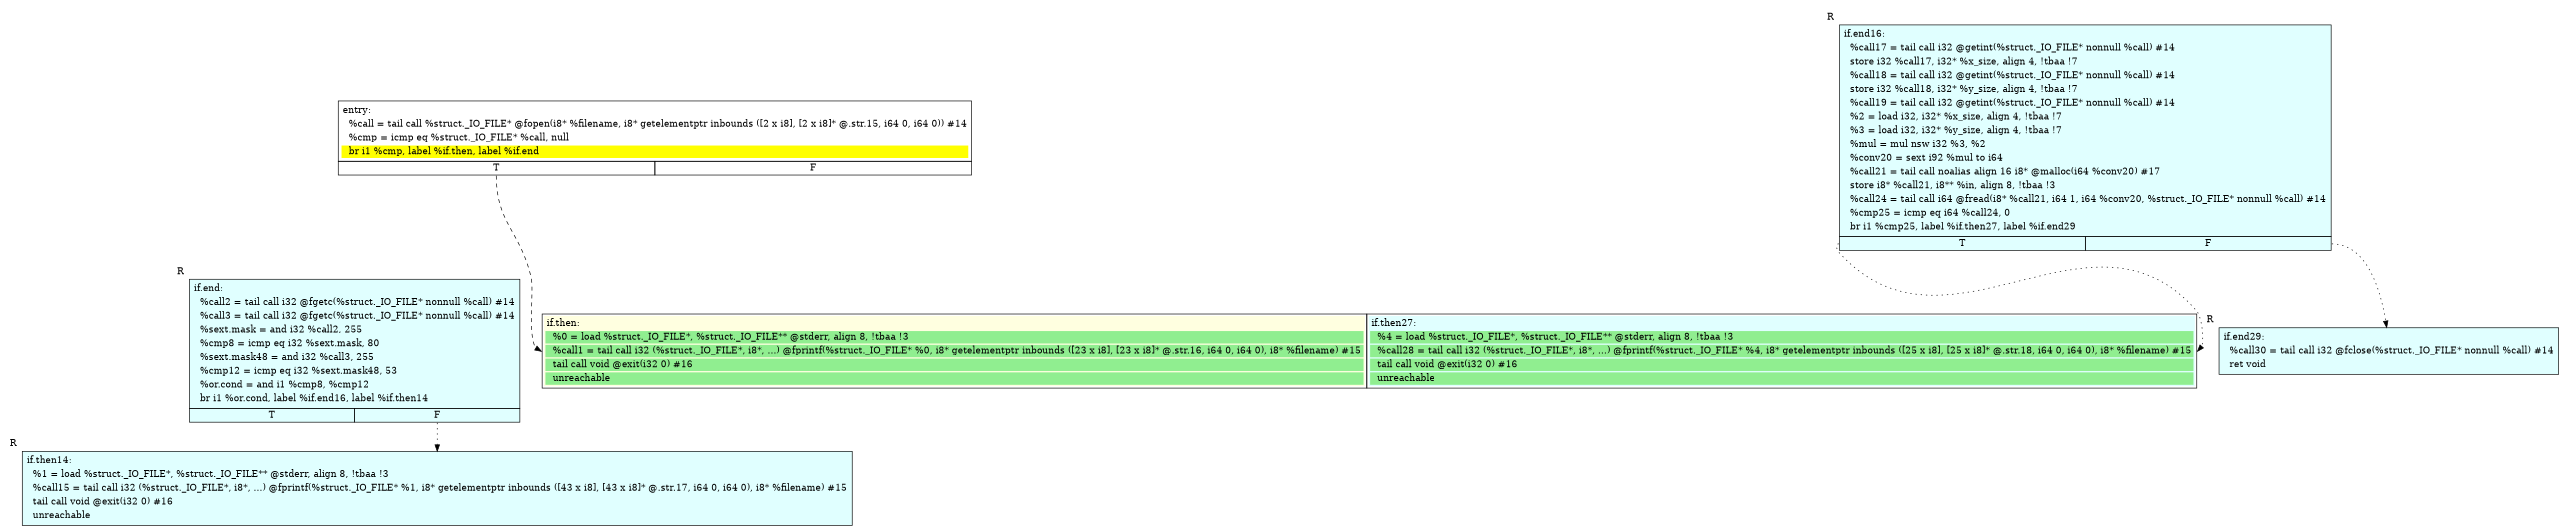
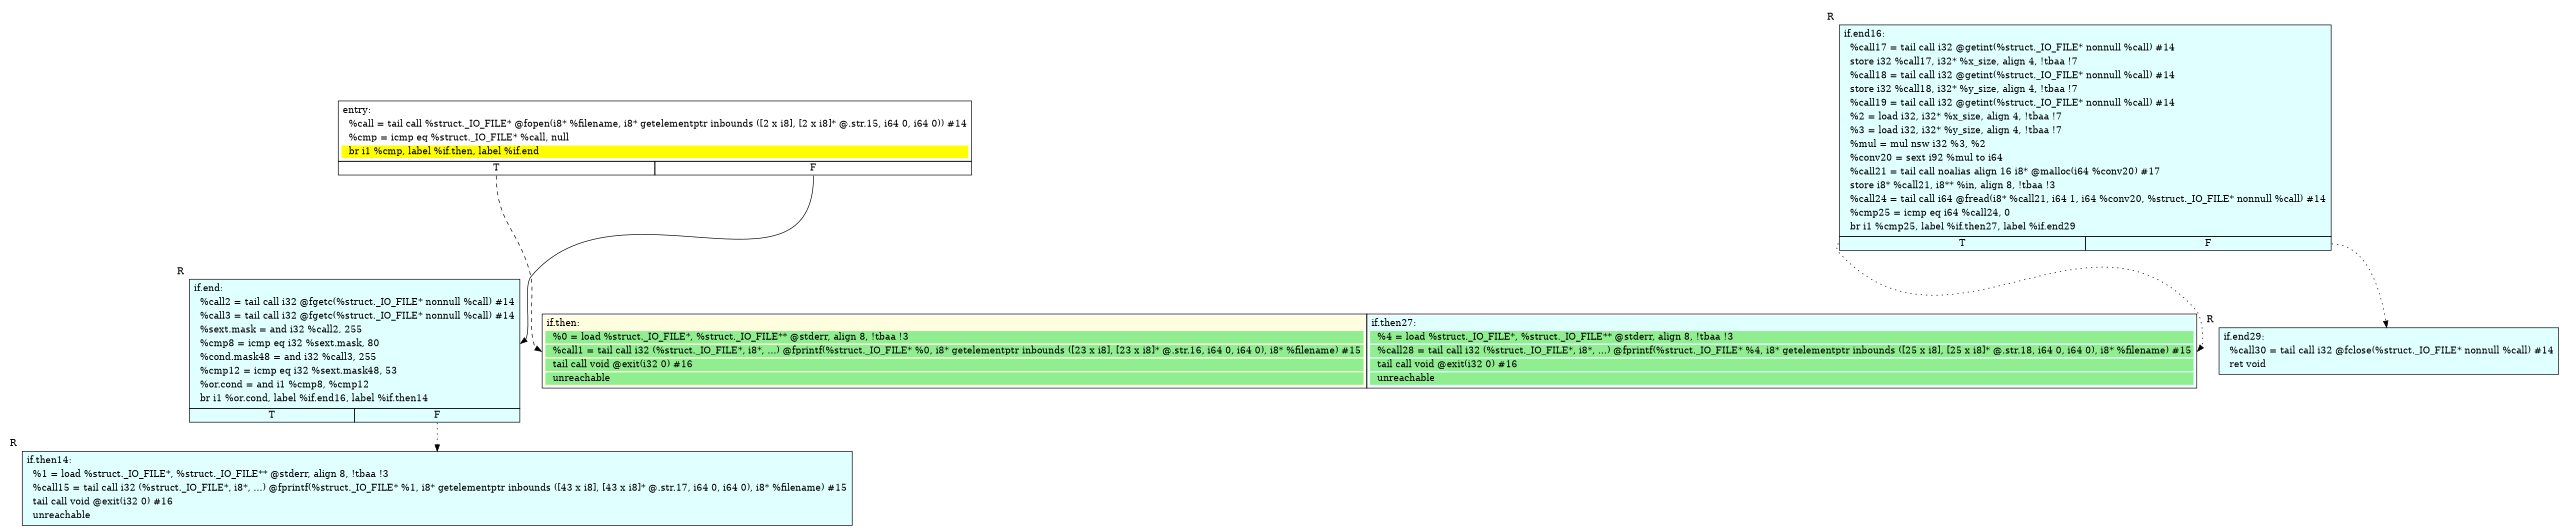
none -> (654, 235)
(284, 357) -> (285, 357)
